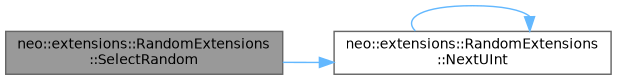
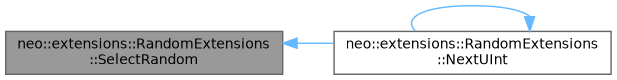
(301, 62) -> (315, 43)
